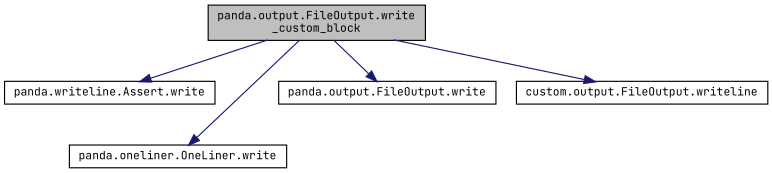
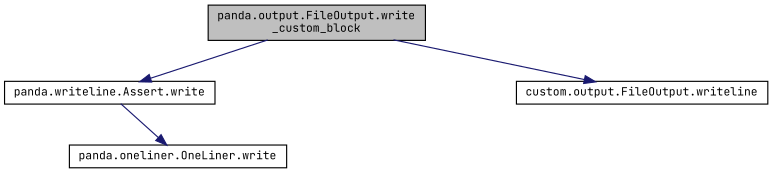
(248, 89) -> (139, 121)
(387, 93) -> none
